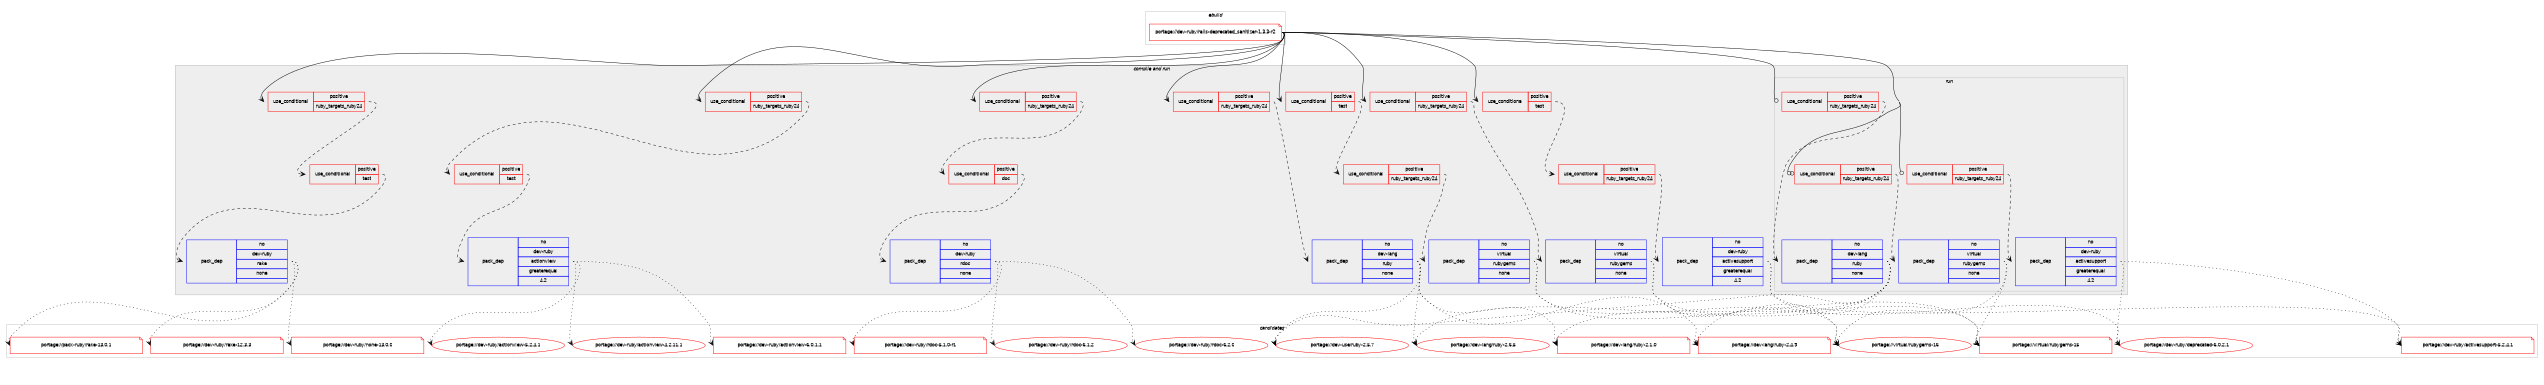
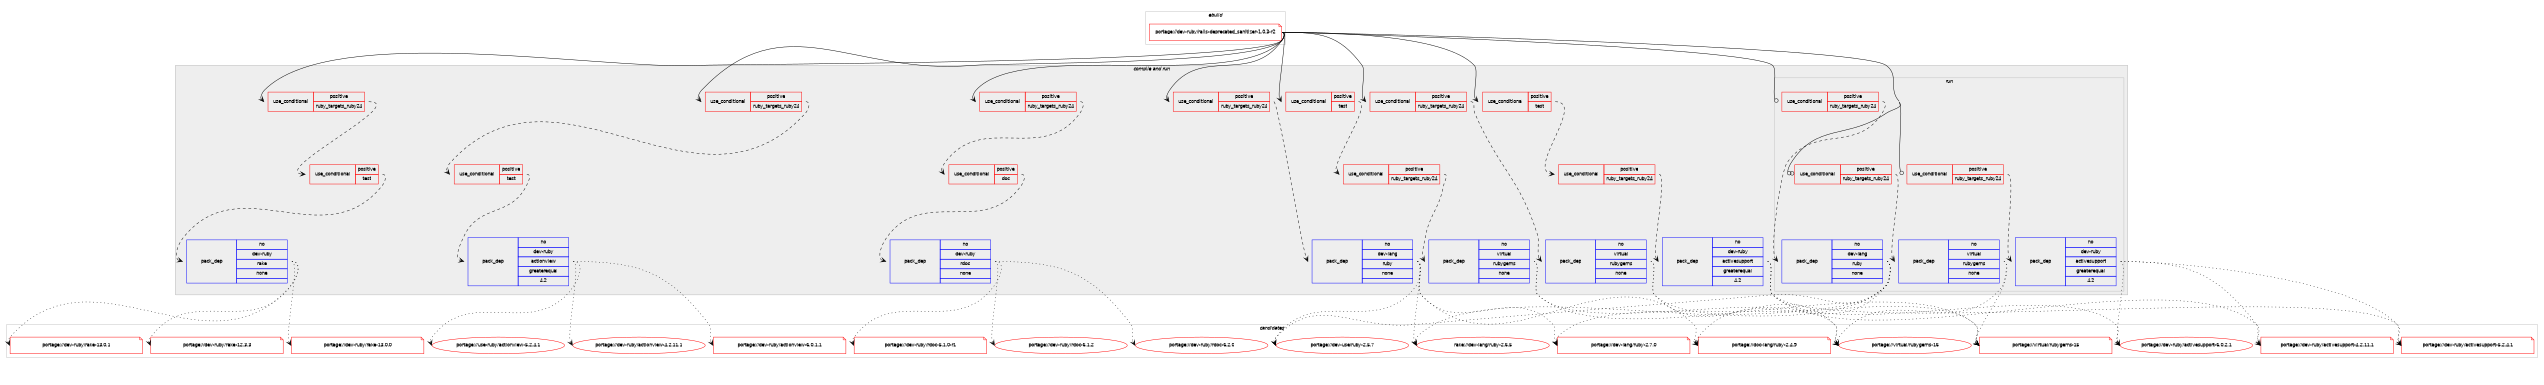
(1216, 32) -> (1216, 32)
(76, 345) -> (76, 345)
(358, 345) -> (358, 345)
(498, 345) -> (498, 345)
(1483, 345) -> (1483, 345)
(1624, 345) -> (1624, 345)
(1764, 345) -> (1764, 345)
(2186, 345) -> (2186, 345)
none -> (2327, 345)
